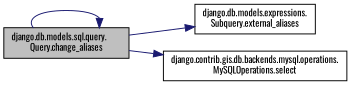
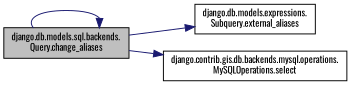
(66, 43) -> (66, 43)
